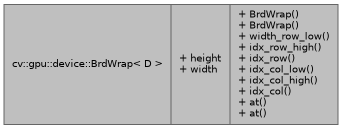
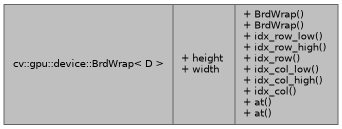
(284, 36) -> (283, 36)
